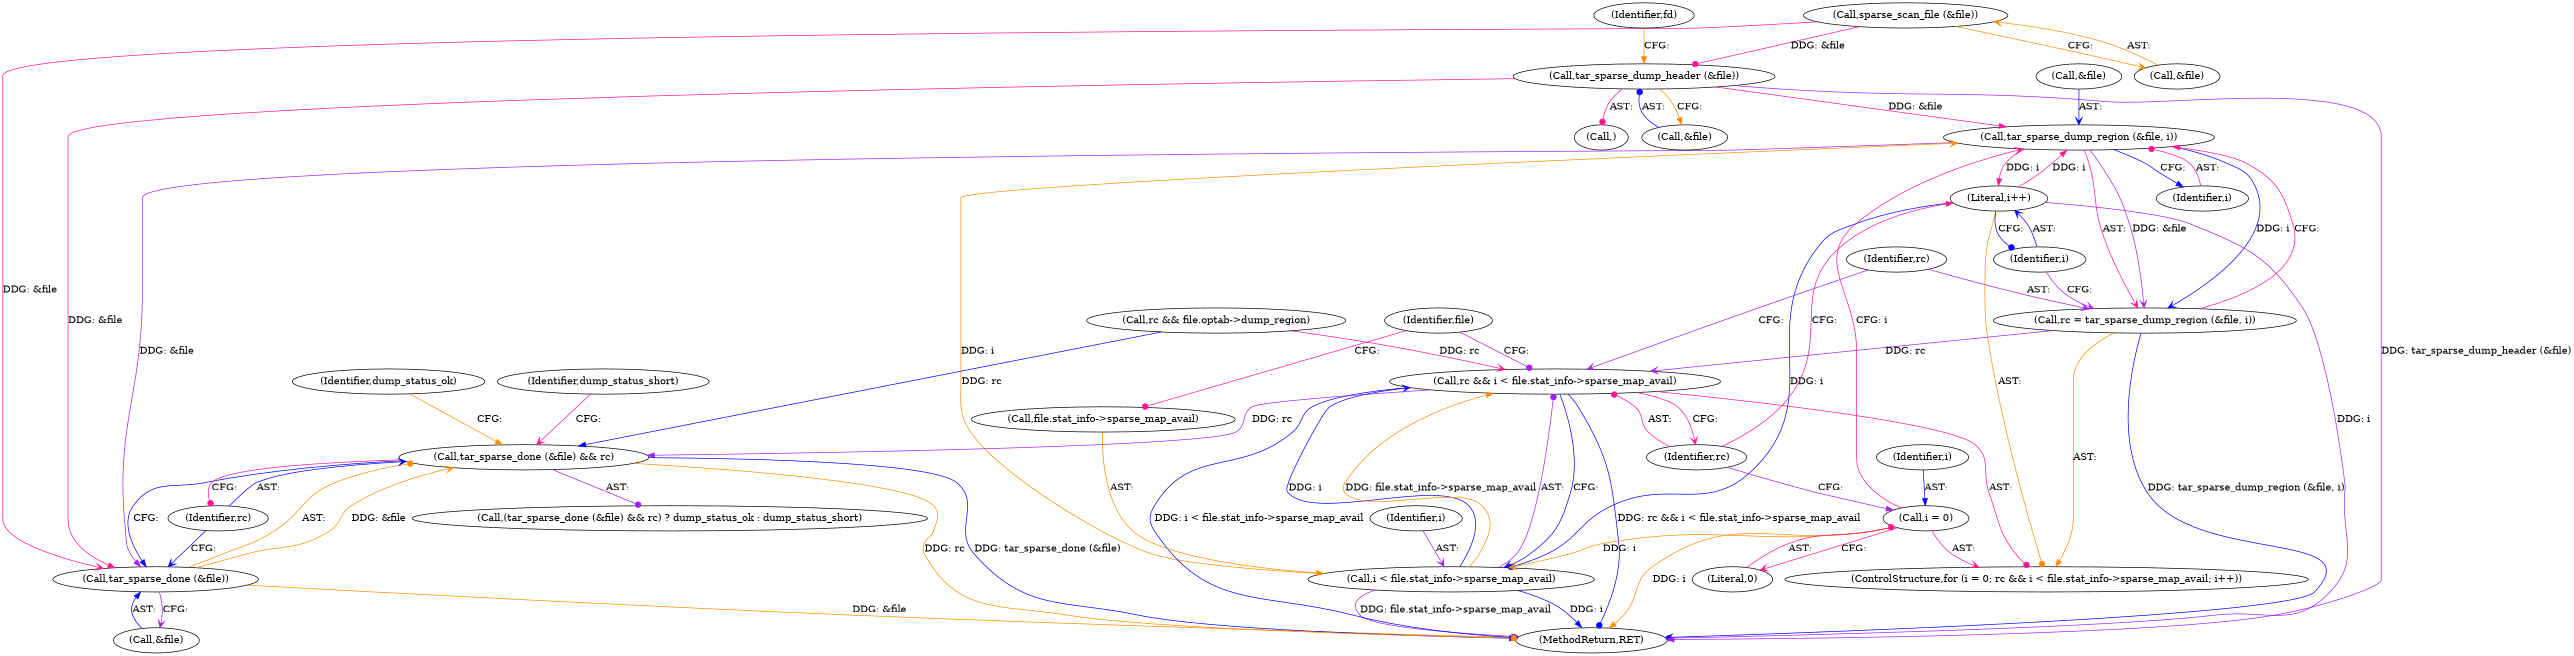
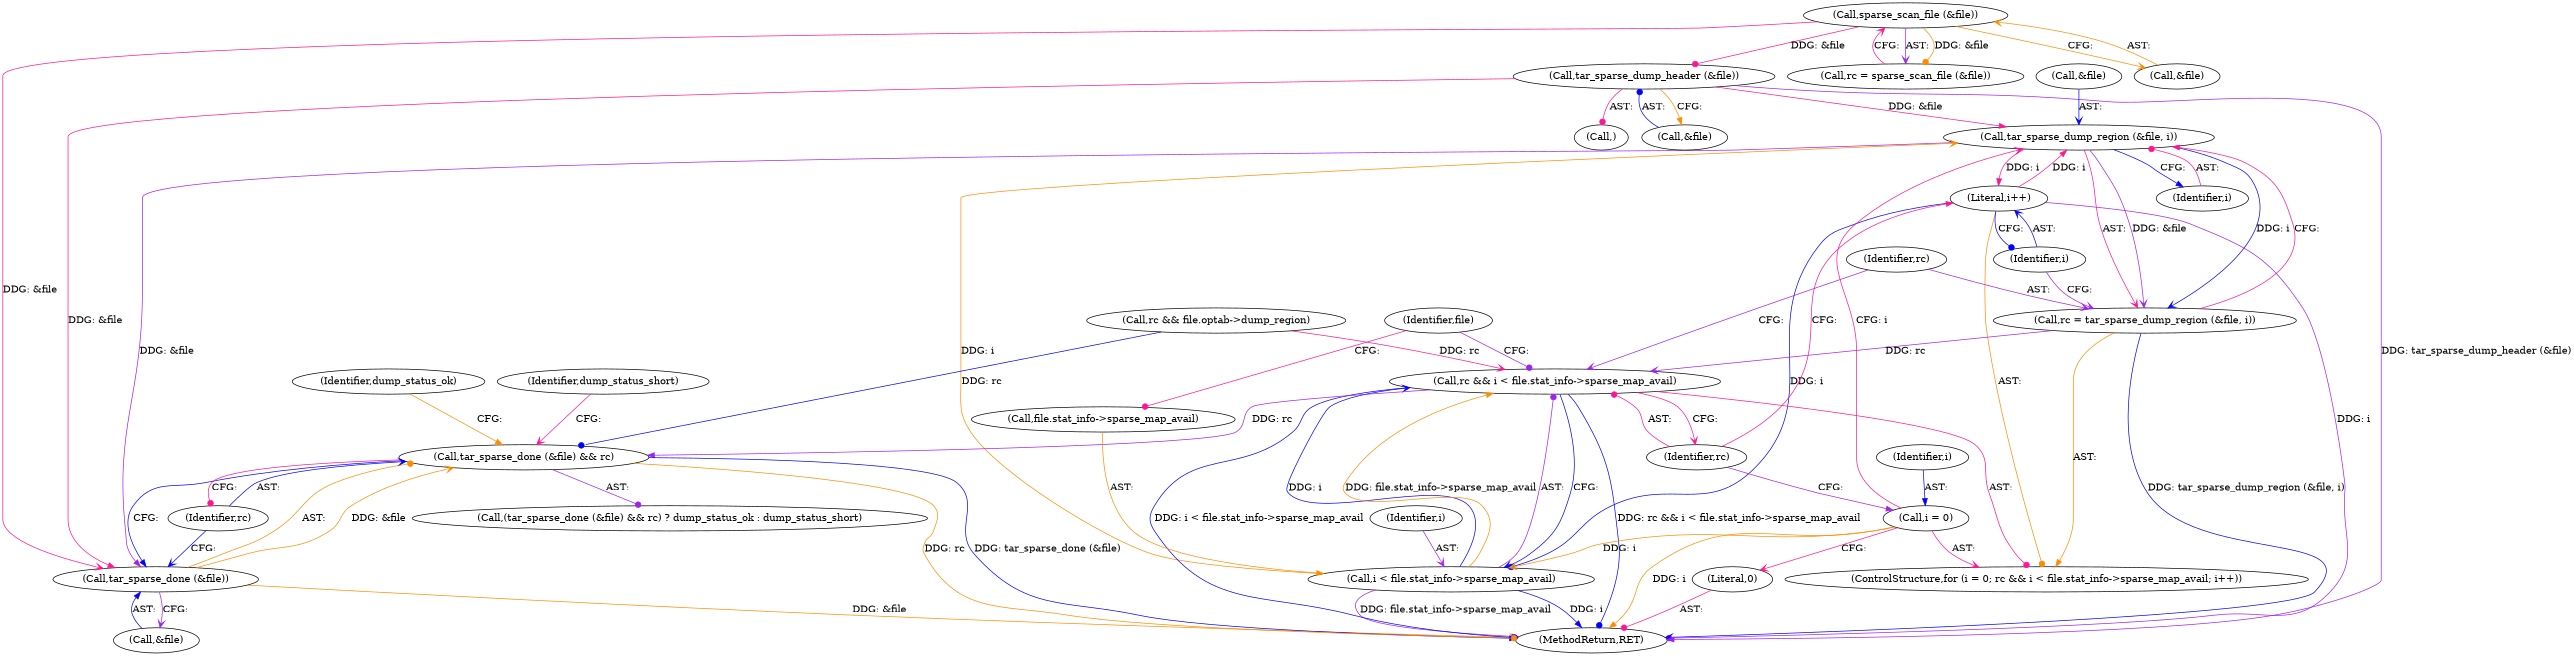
(1644, 15) -> none
none -> (1906, 76)
(873, 388) -> (873, 388)
(1796, 541) -> (1669, 609)
